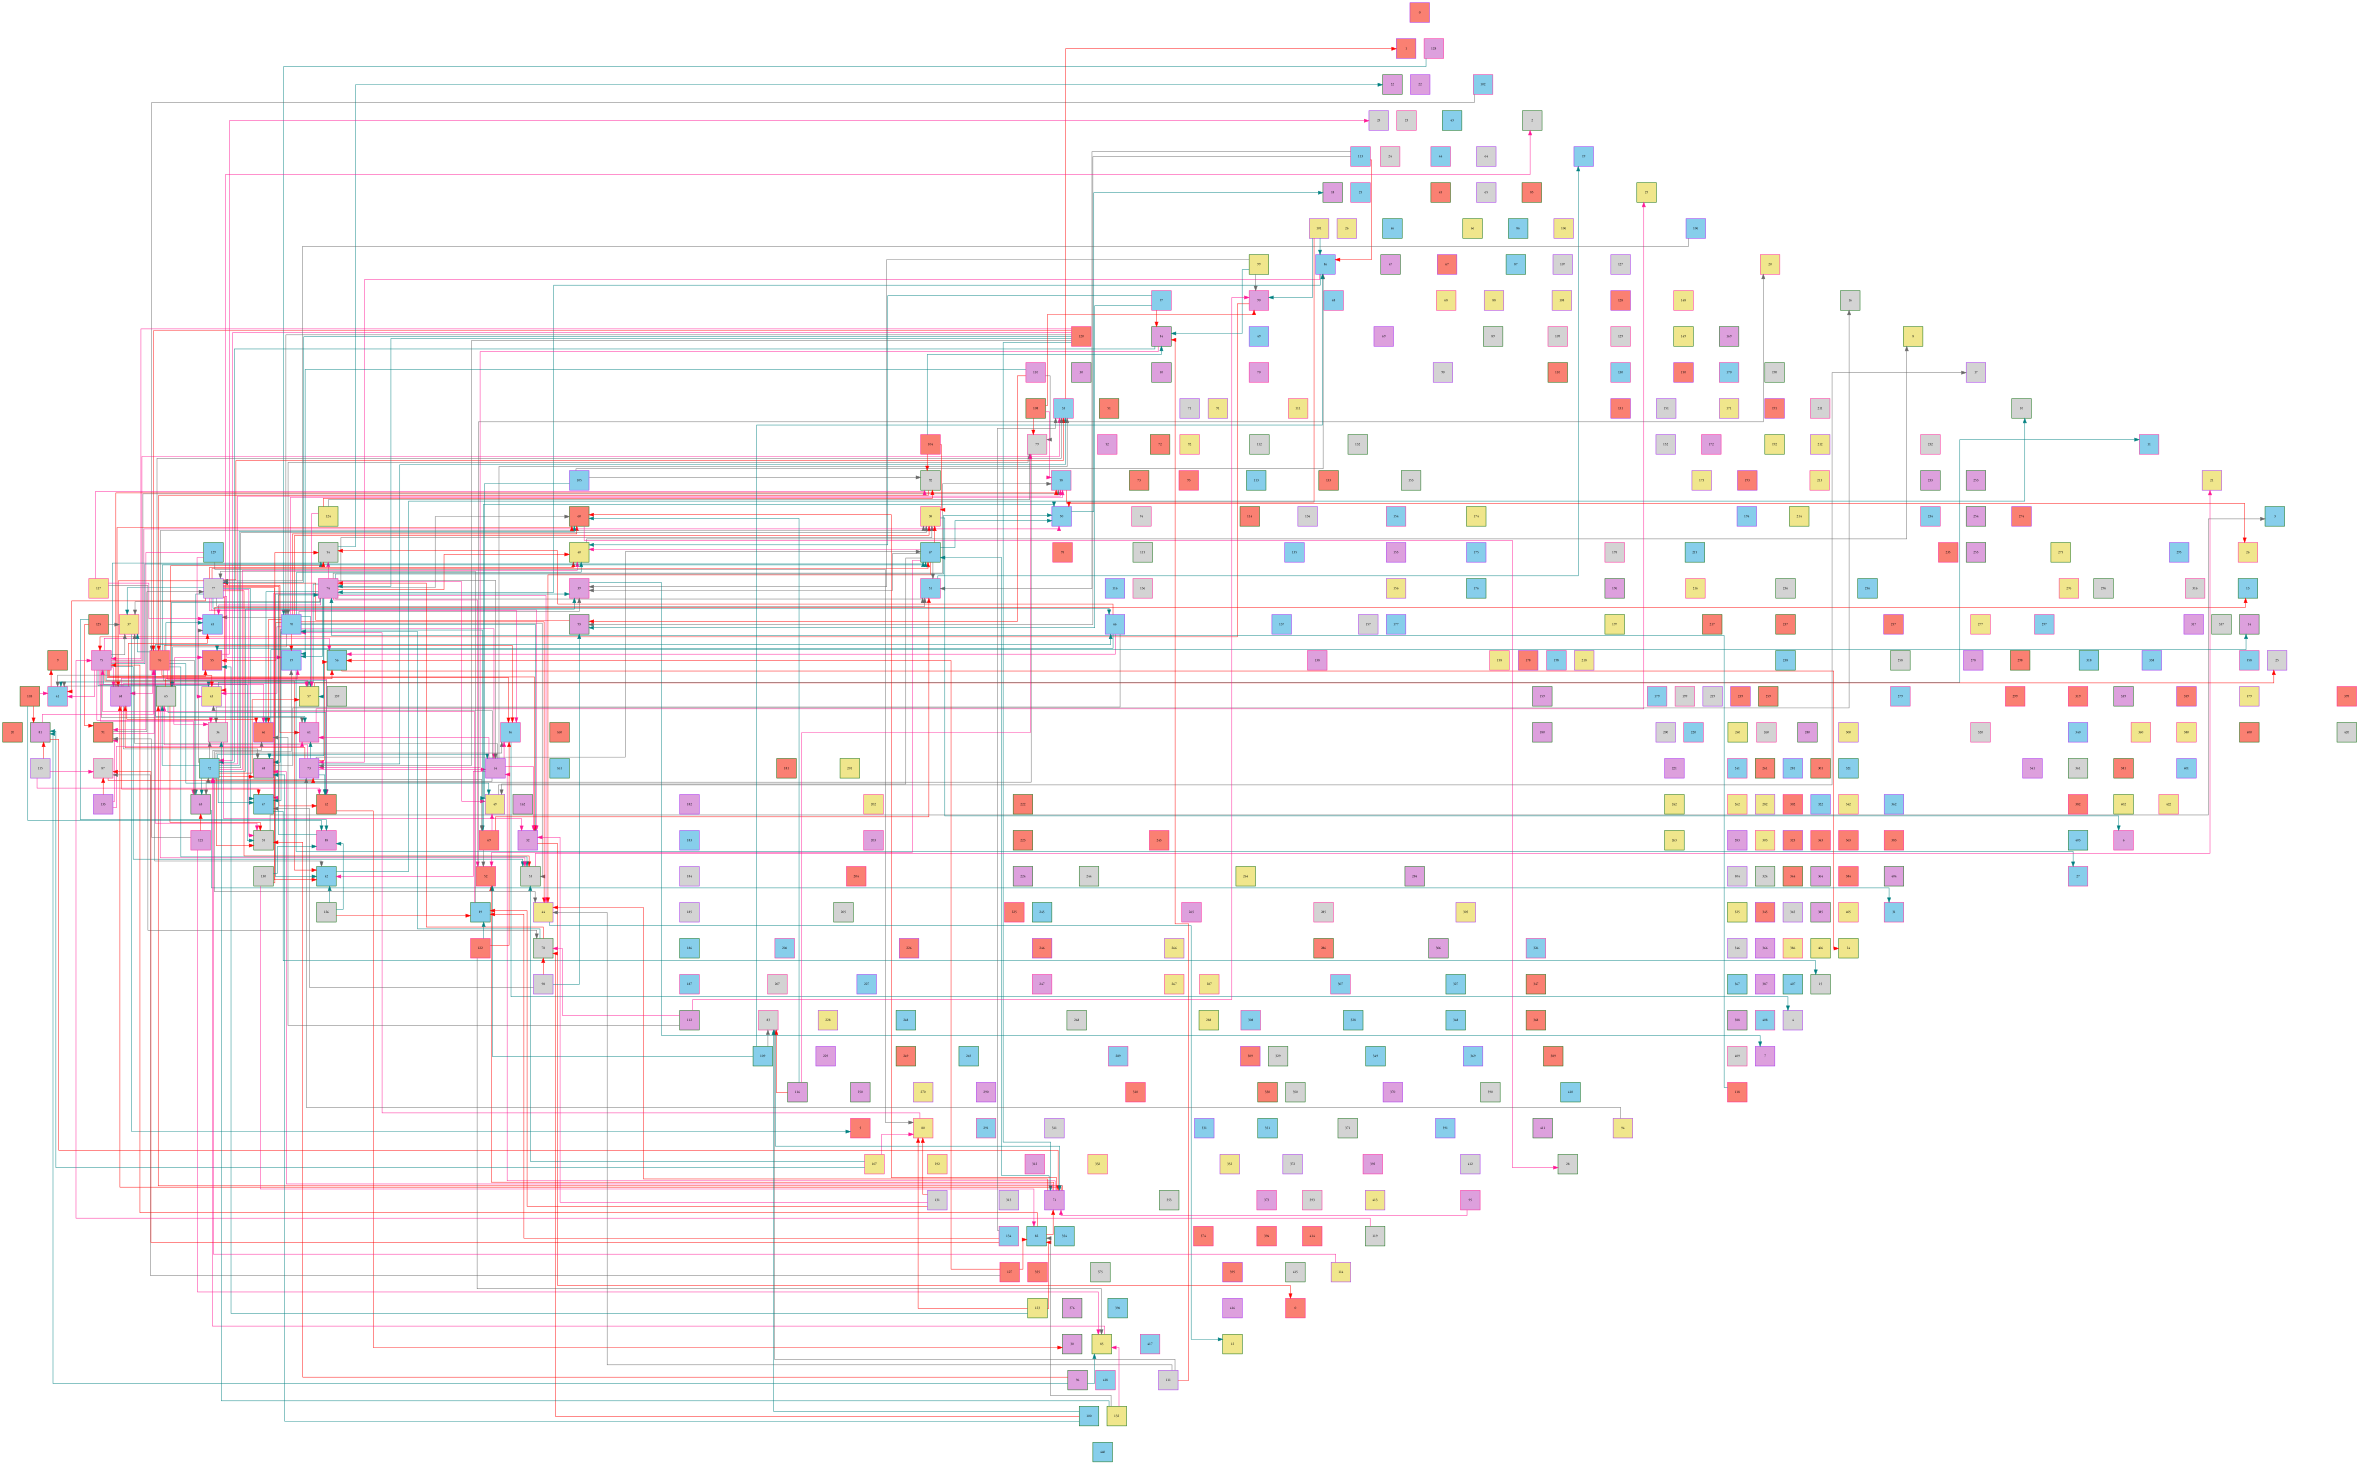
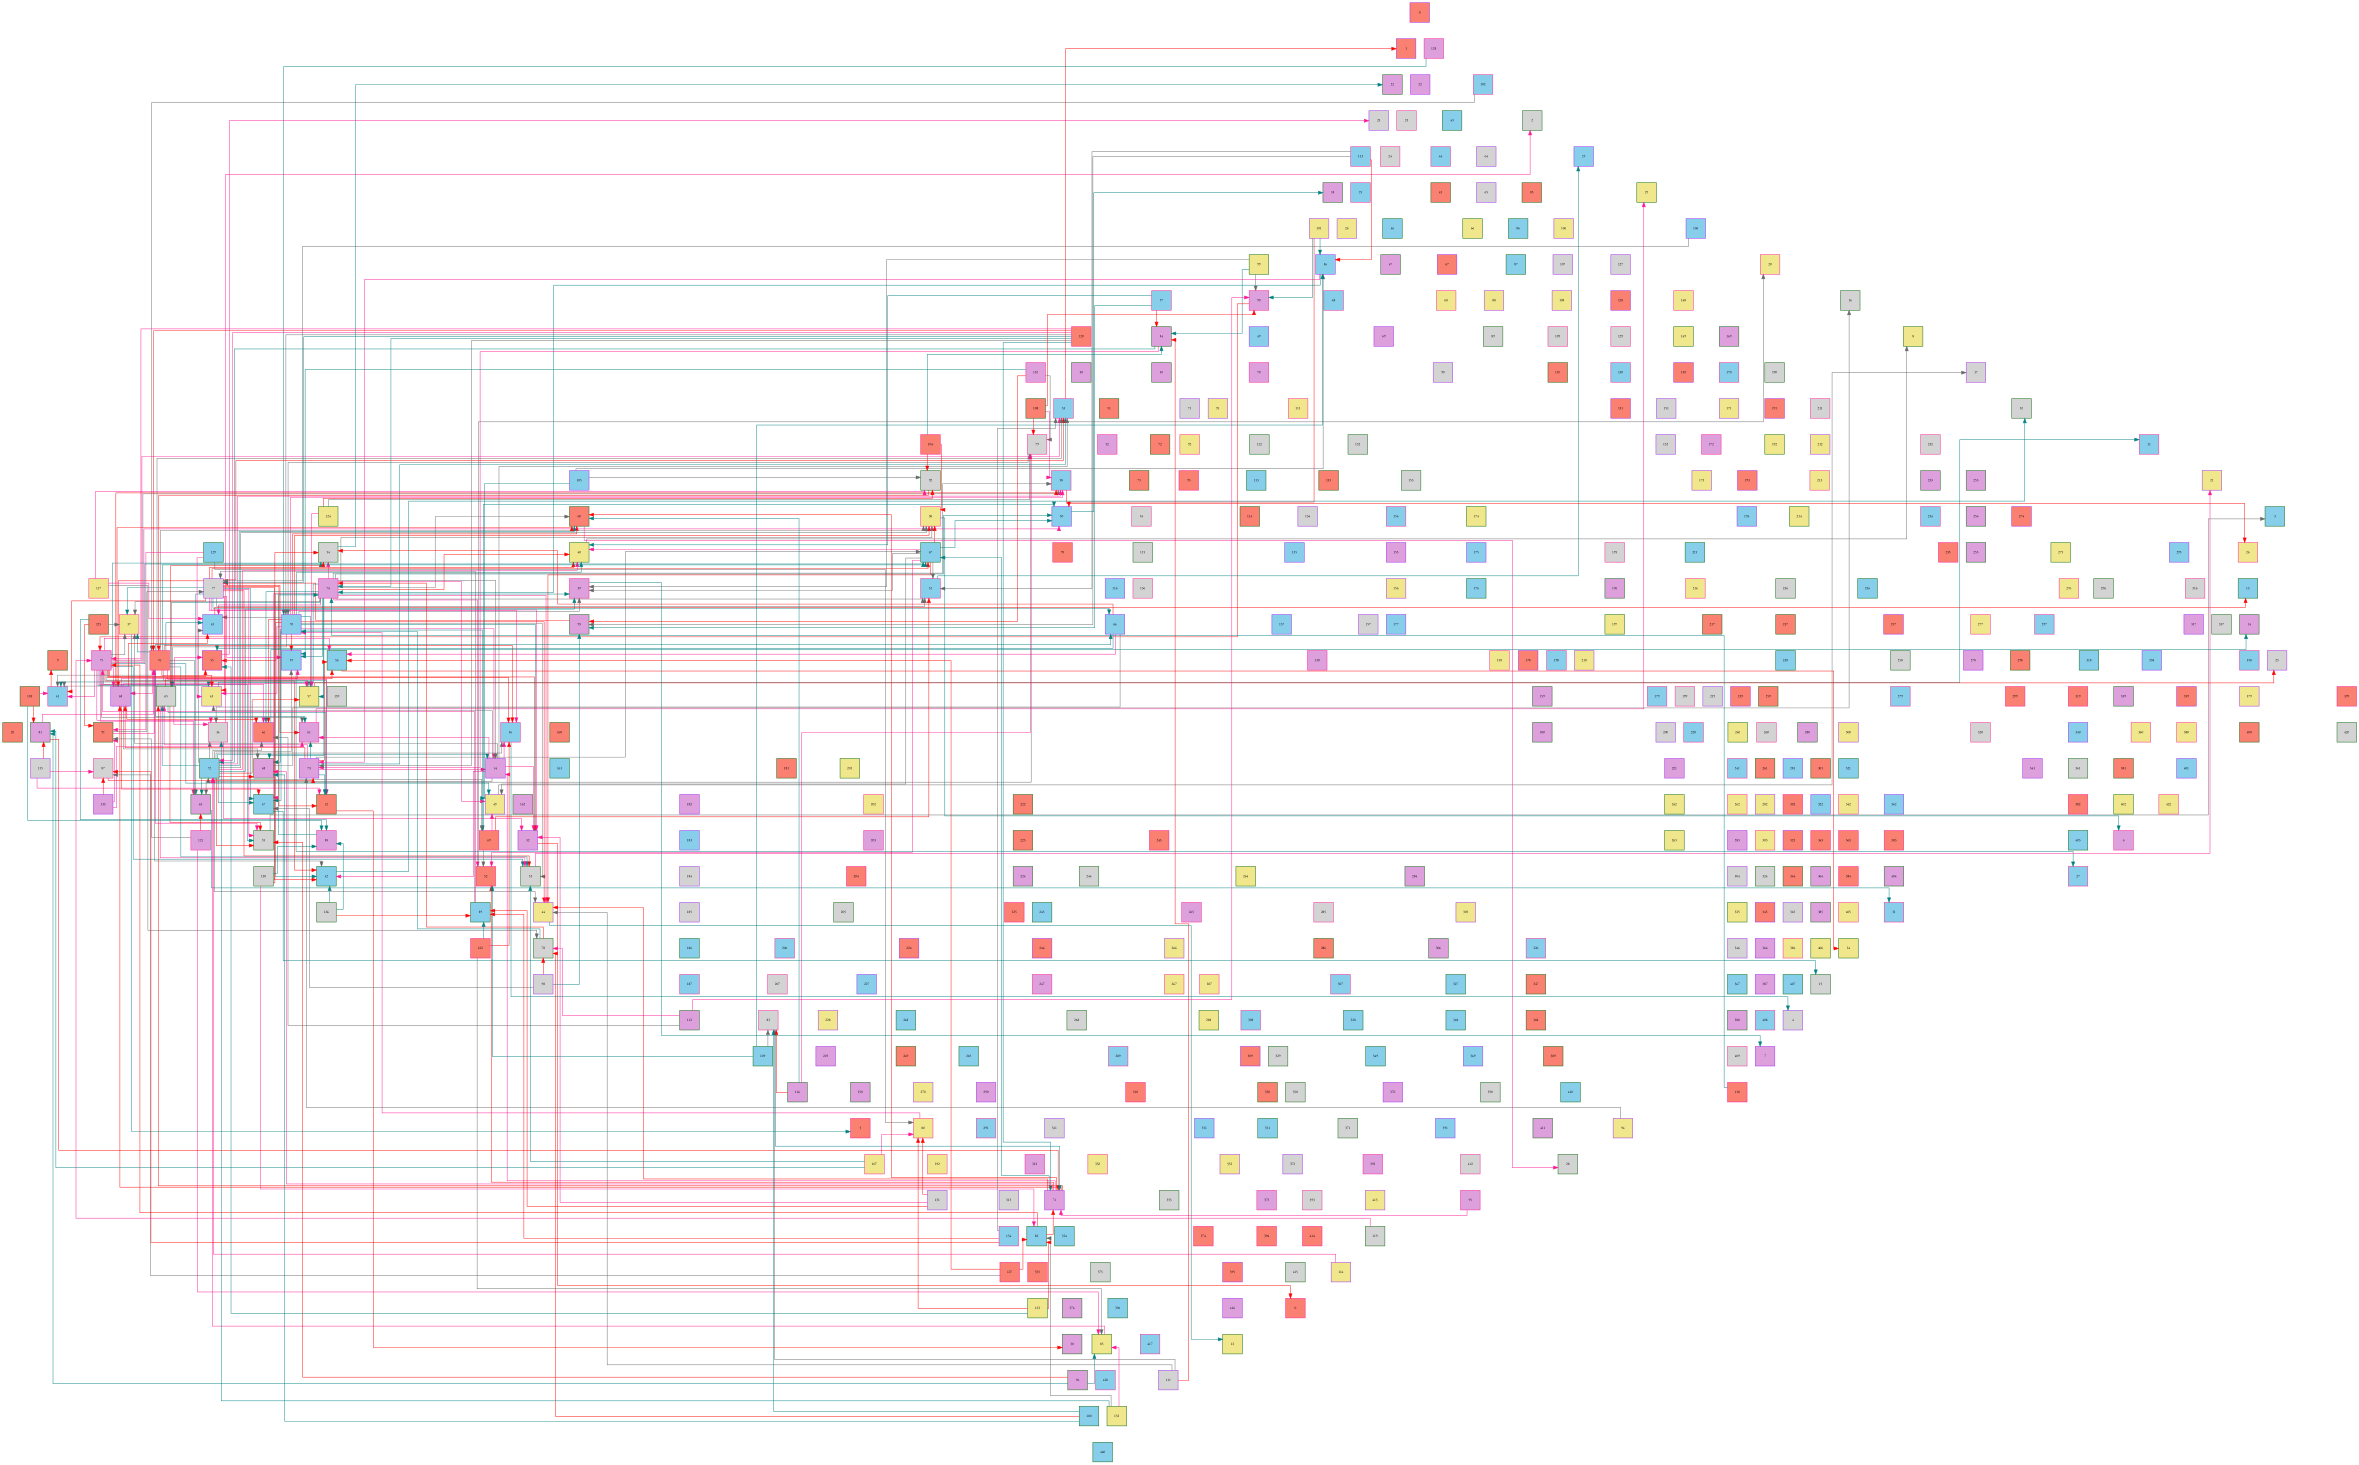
(1470, 1164) -> (1470, 1164)
